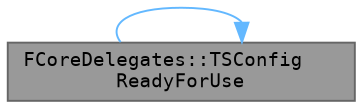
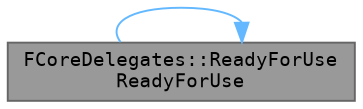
(181, 72) -> (181, 72)
